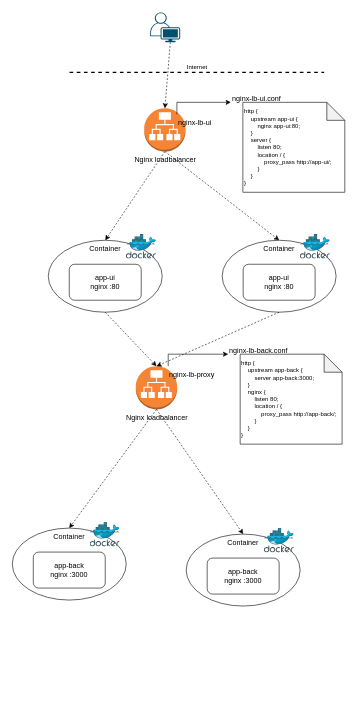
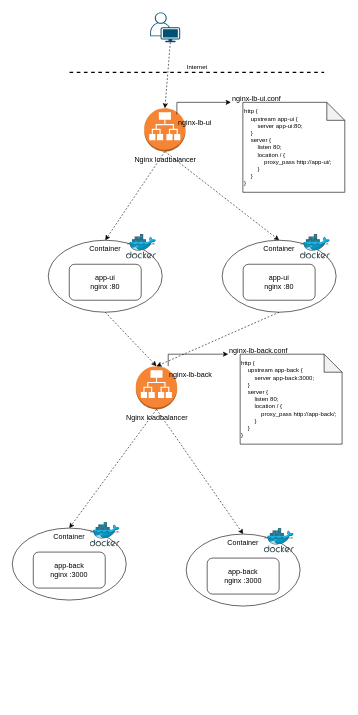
(285, 147) -> (285, 147)
(196, 375) -> (194, 375)
(286, 399) -> (286, 399)
